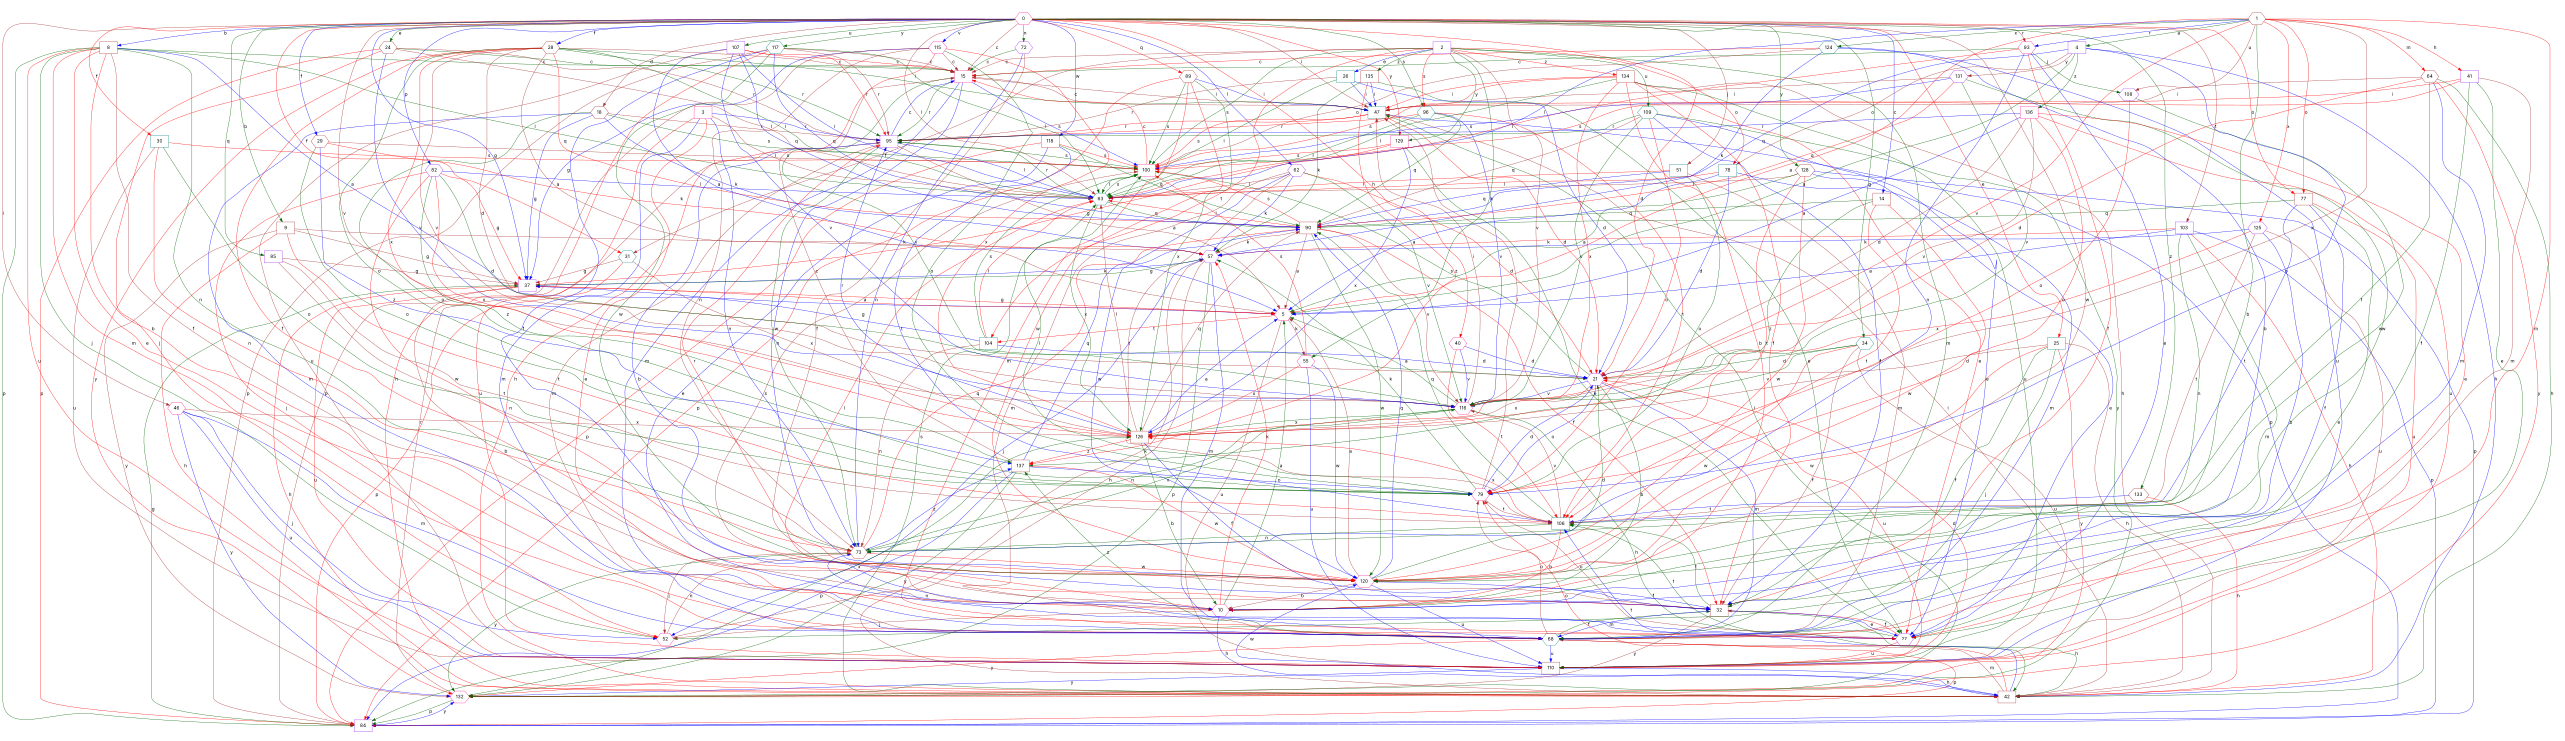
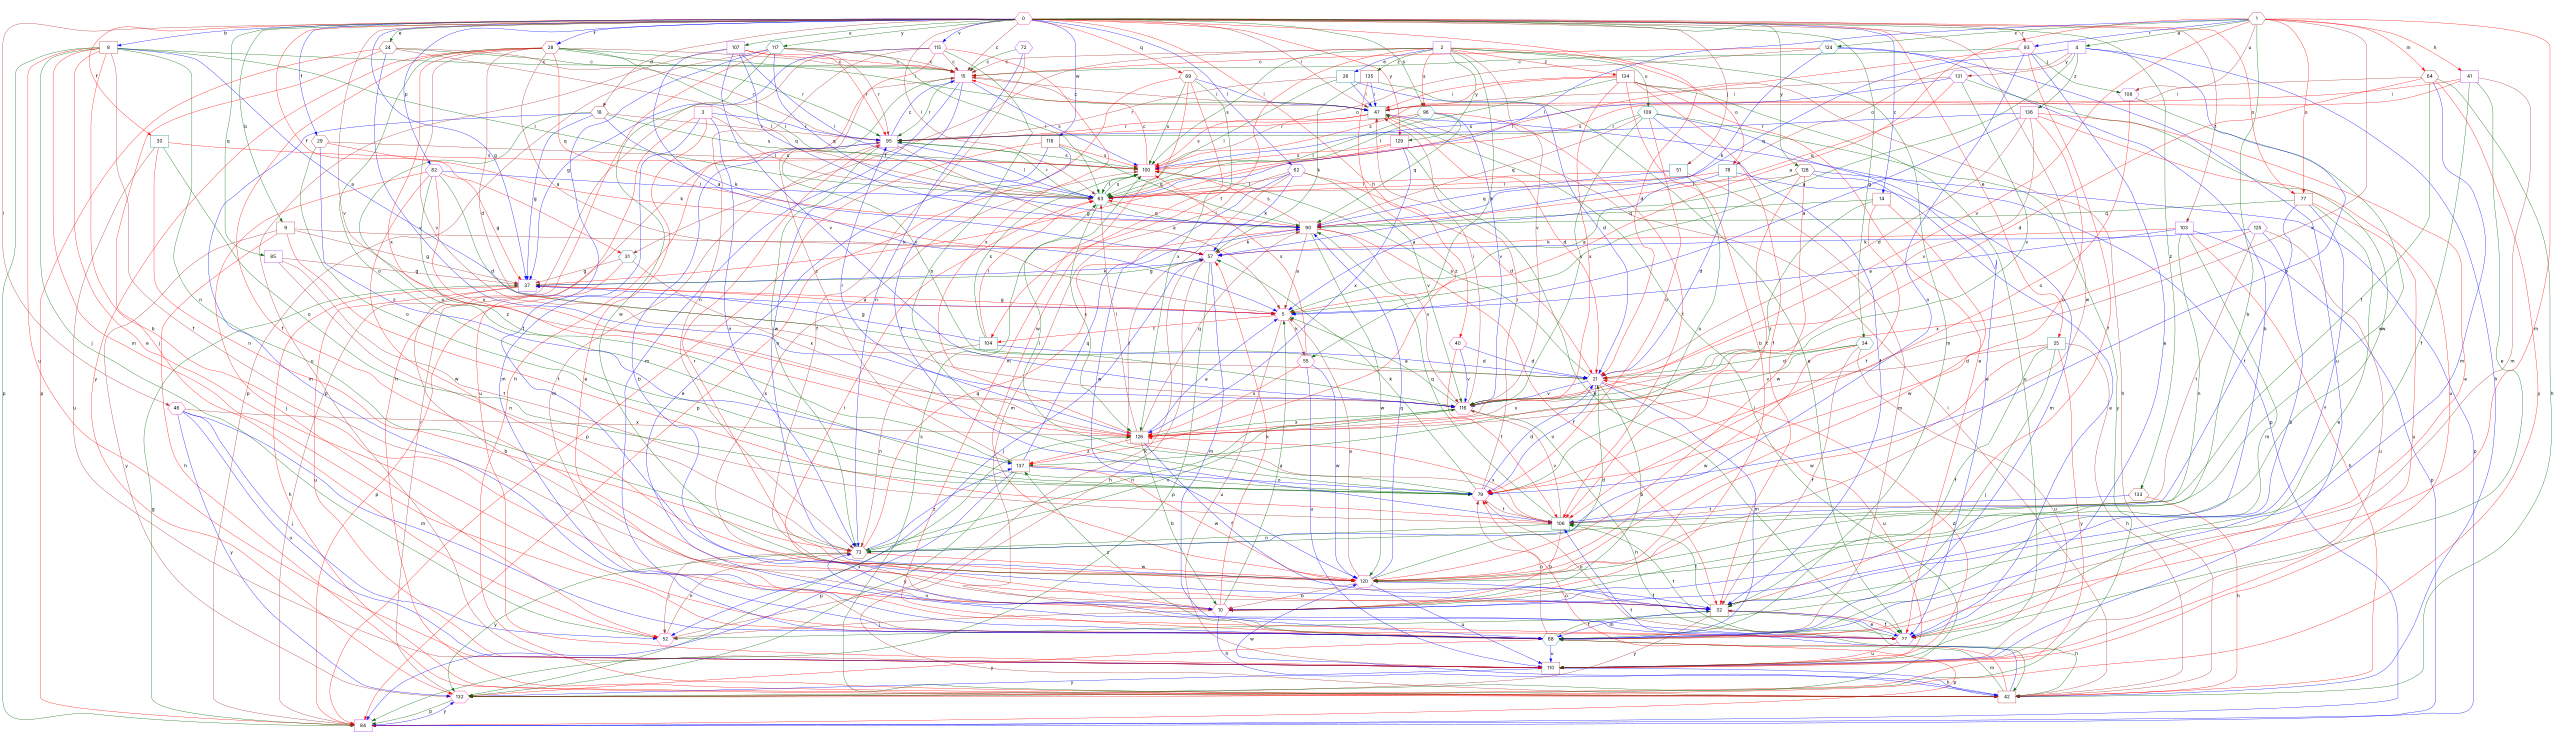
(1024, 32) -> none
(2288, 116) -> none
(1791, 646) -> (1791, 646)
